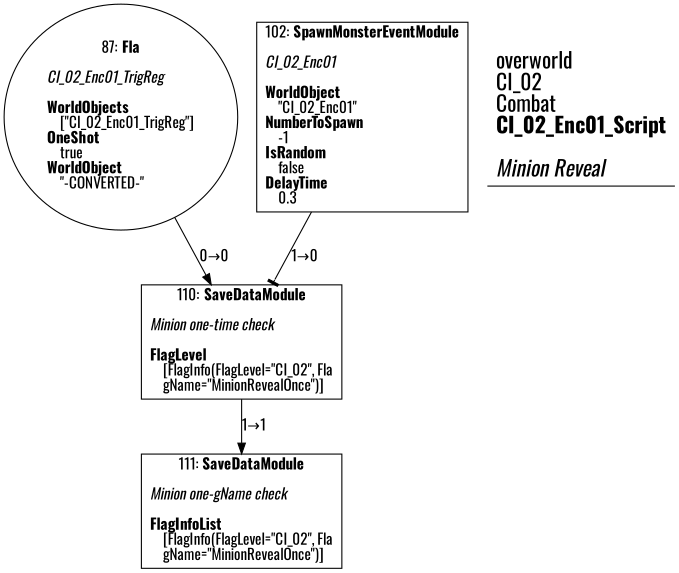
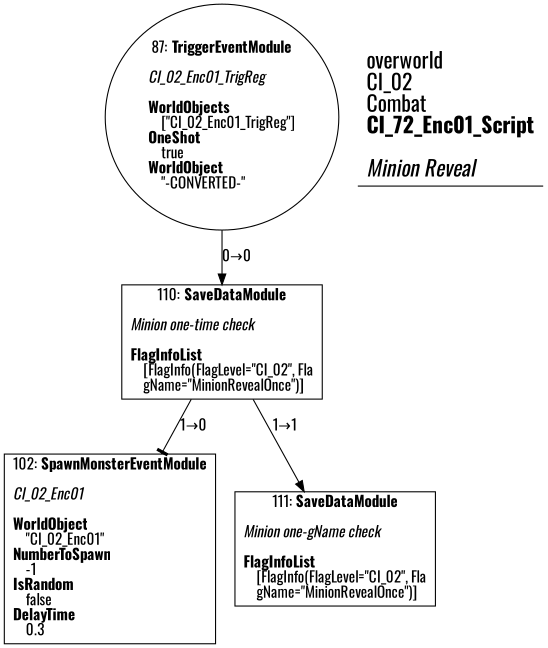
(131, 48) -> (232, 48)
(581, 127) -> (451, 127)
(293, 246) -> (178, 424)
(179, 356) -> (167, 356)
